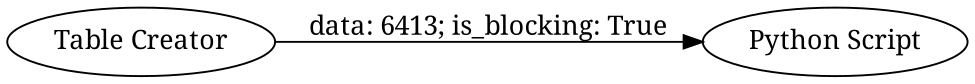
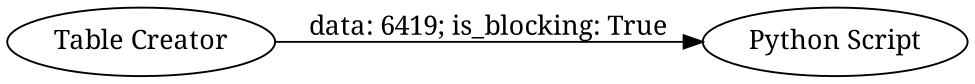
(489, 28) -> (489, 28)
